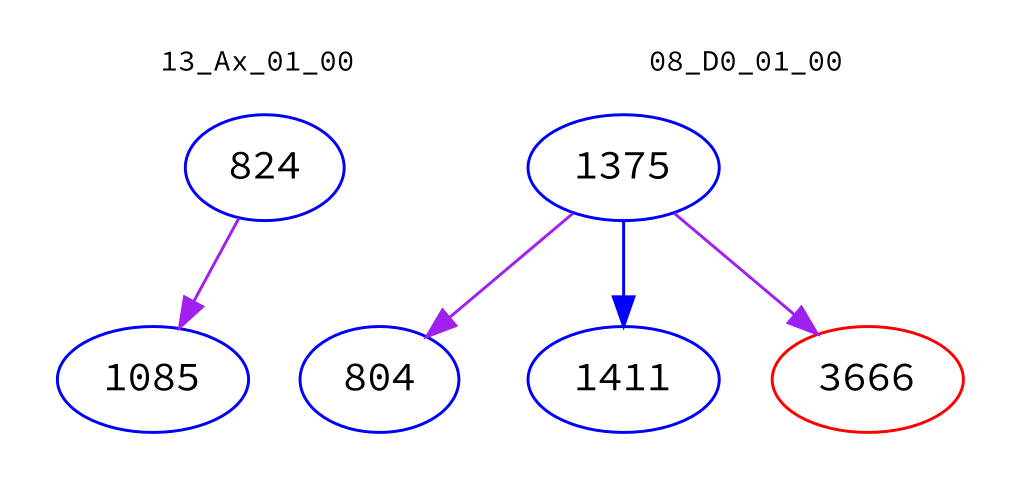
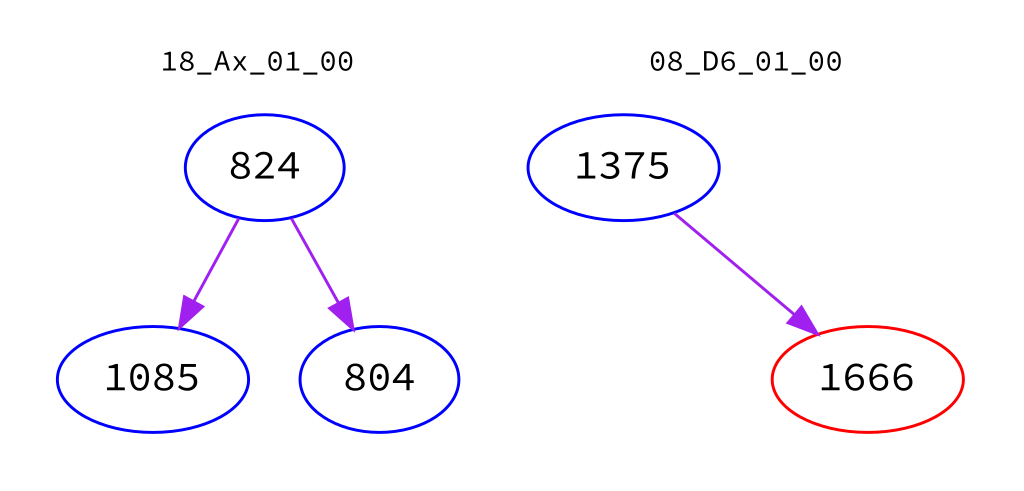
(259, 63) -> (259, 63)
(747, 63) -> (747, 63)
(524, 255) -> (315, 261)
(624, 379) -> none
(868, 379) -> (868, 379)
